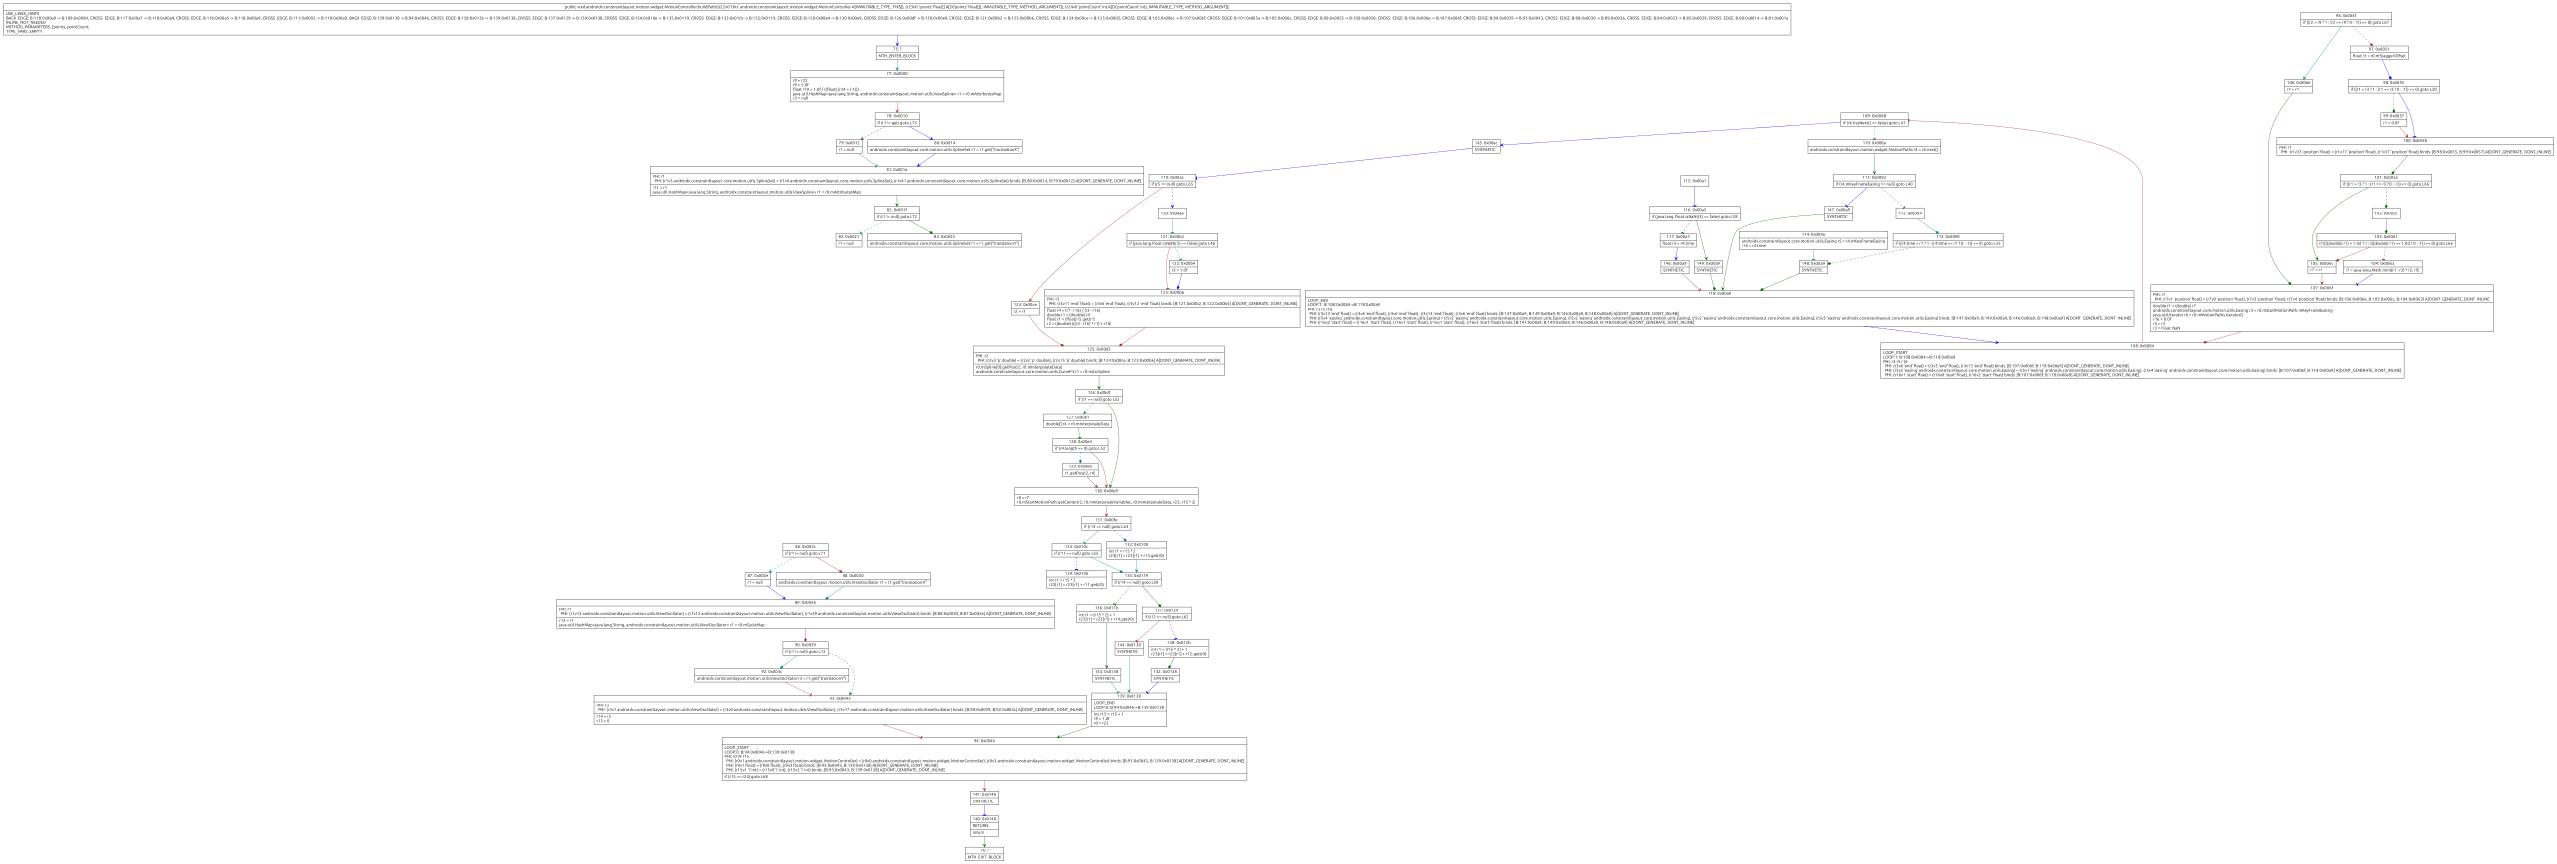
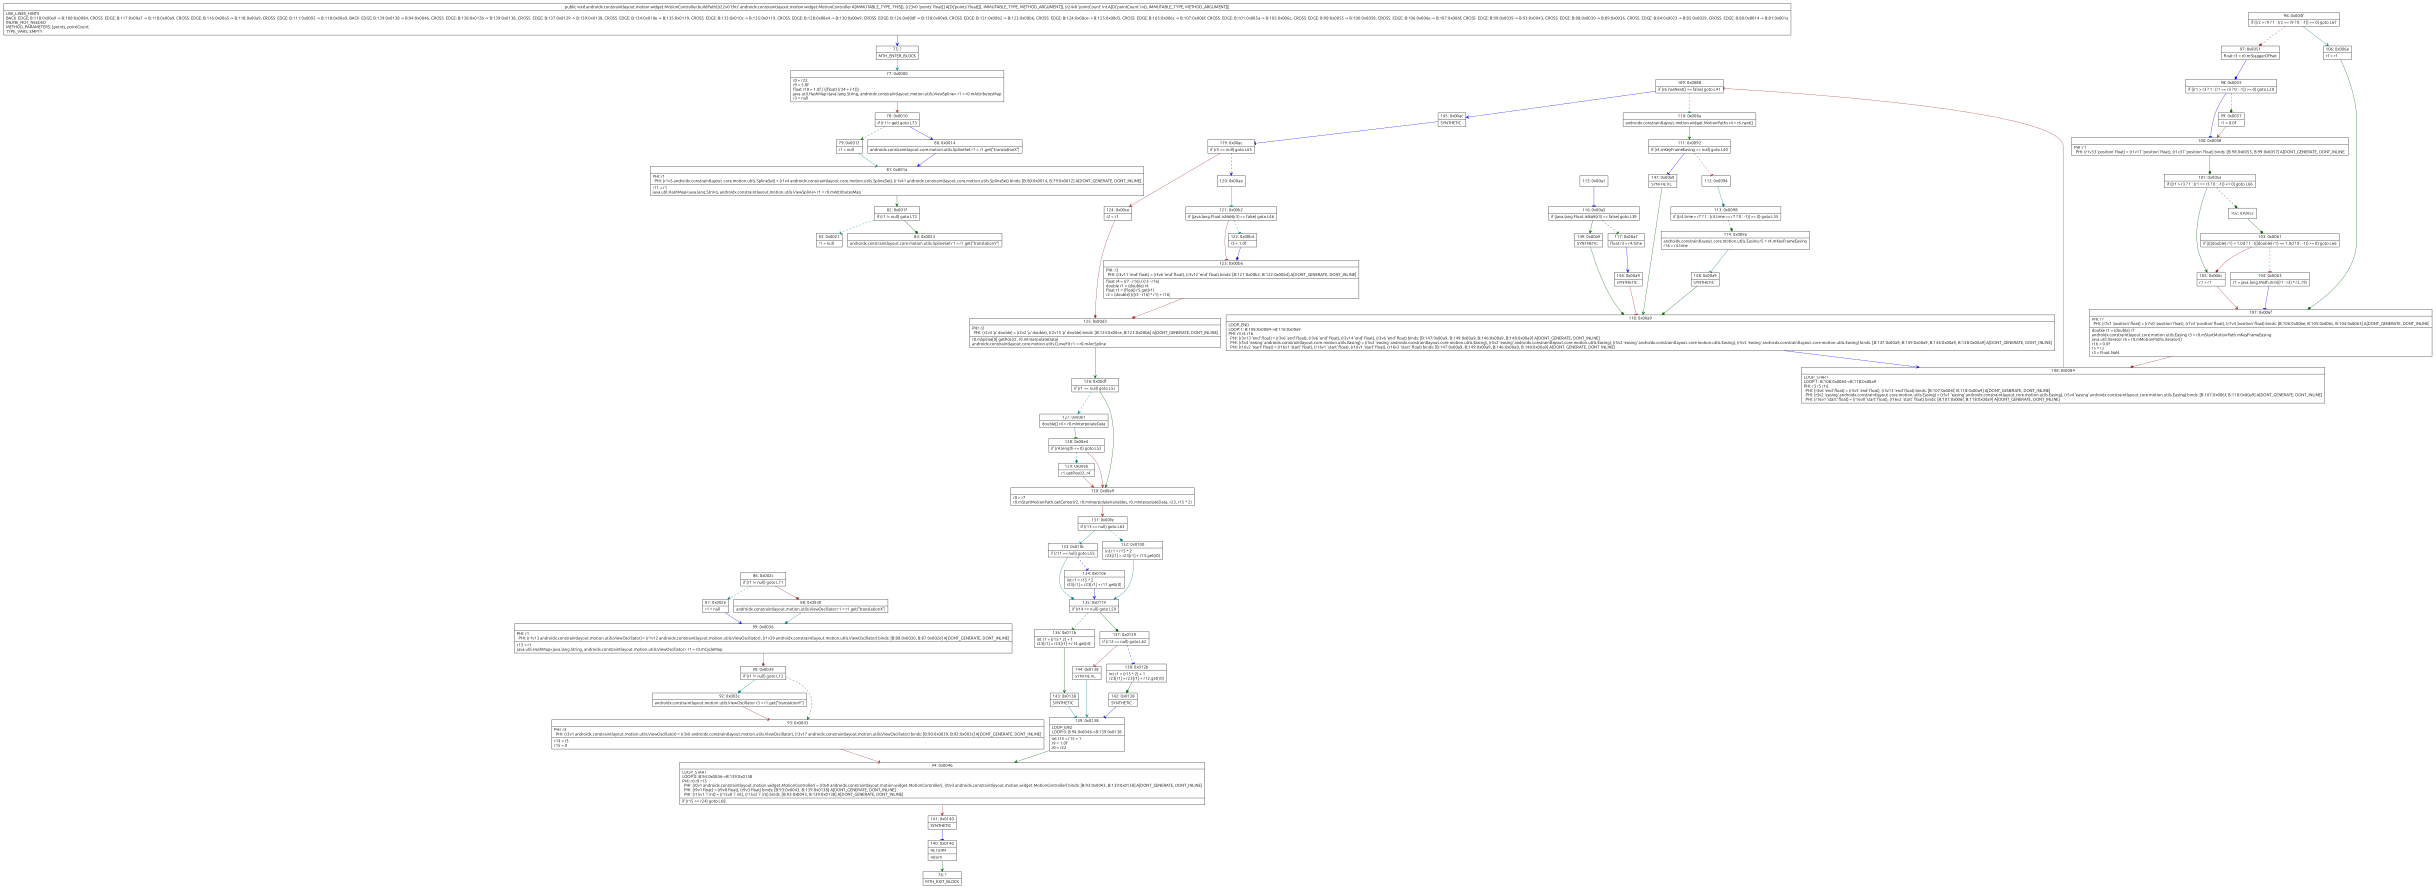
(1873, 255) -> (1730, 224)
none -> (1094, 592)
